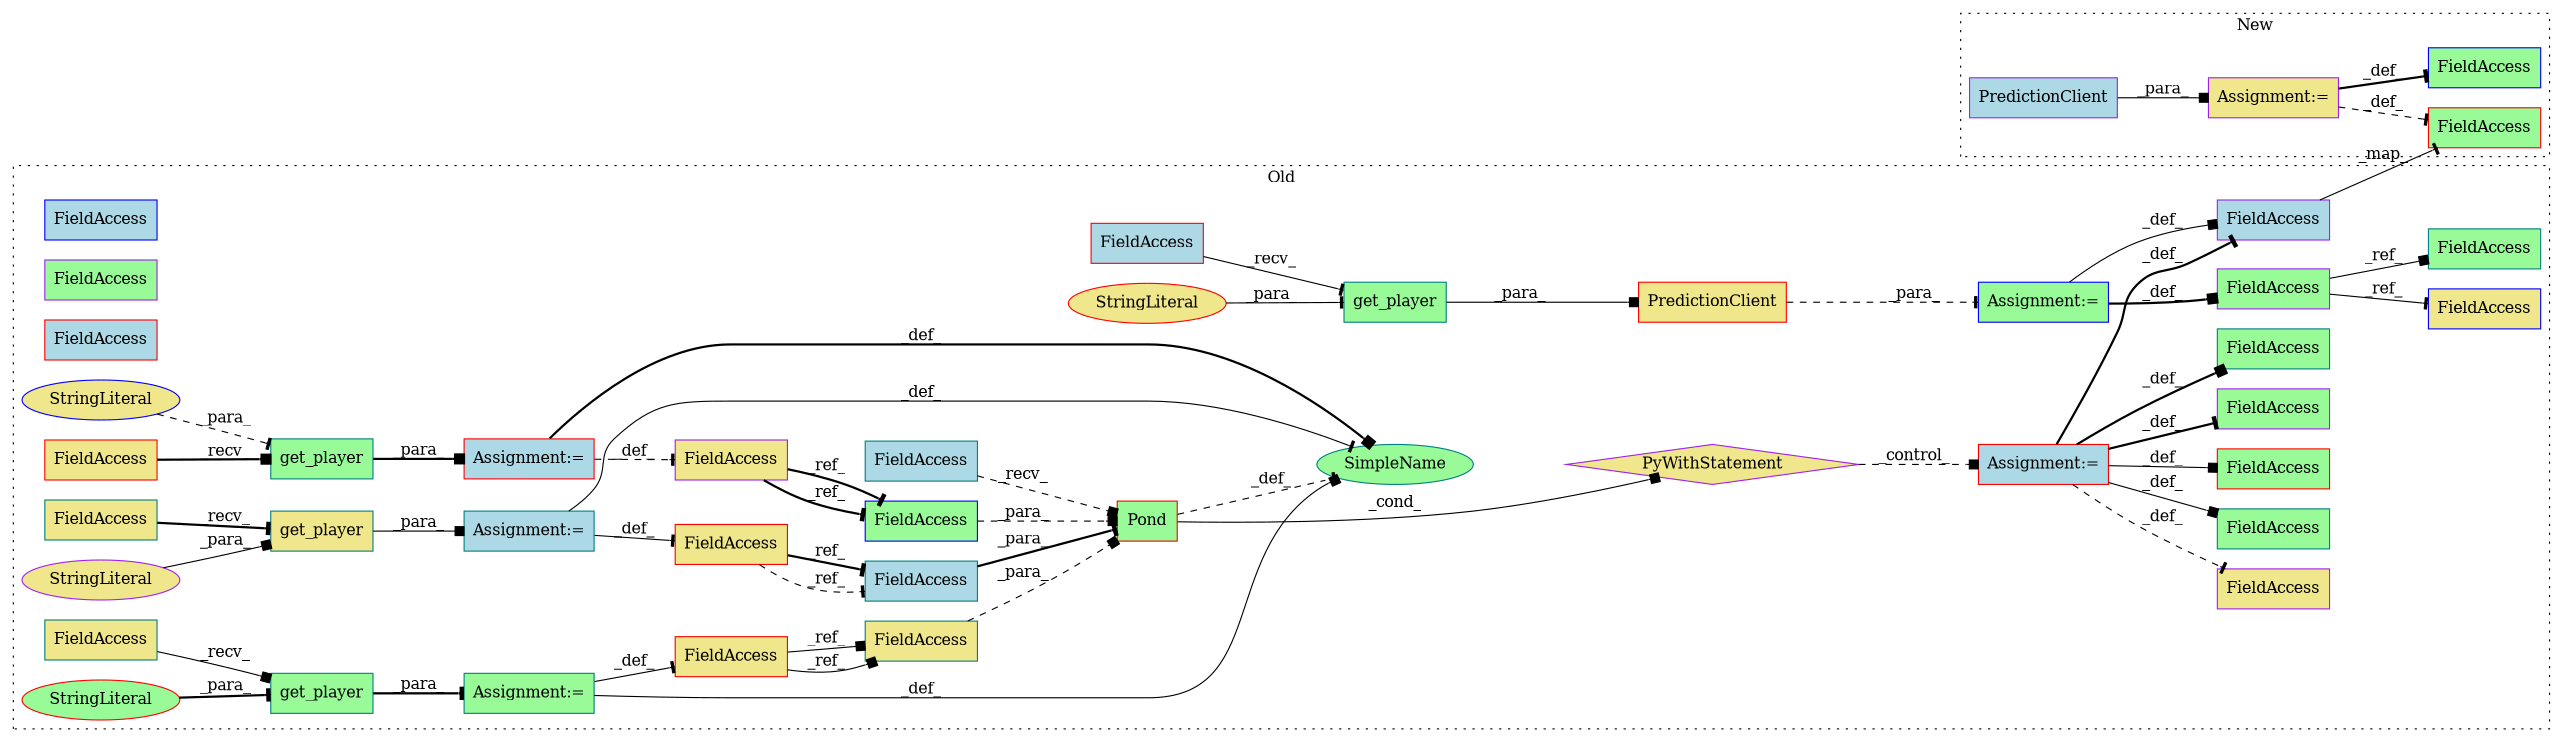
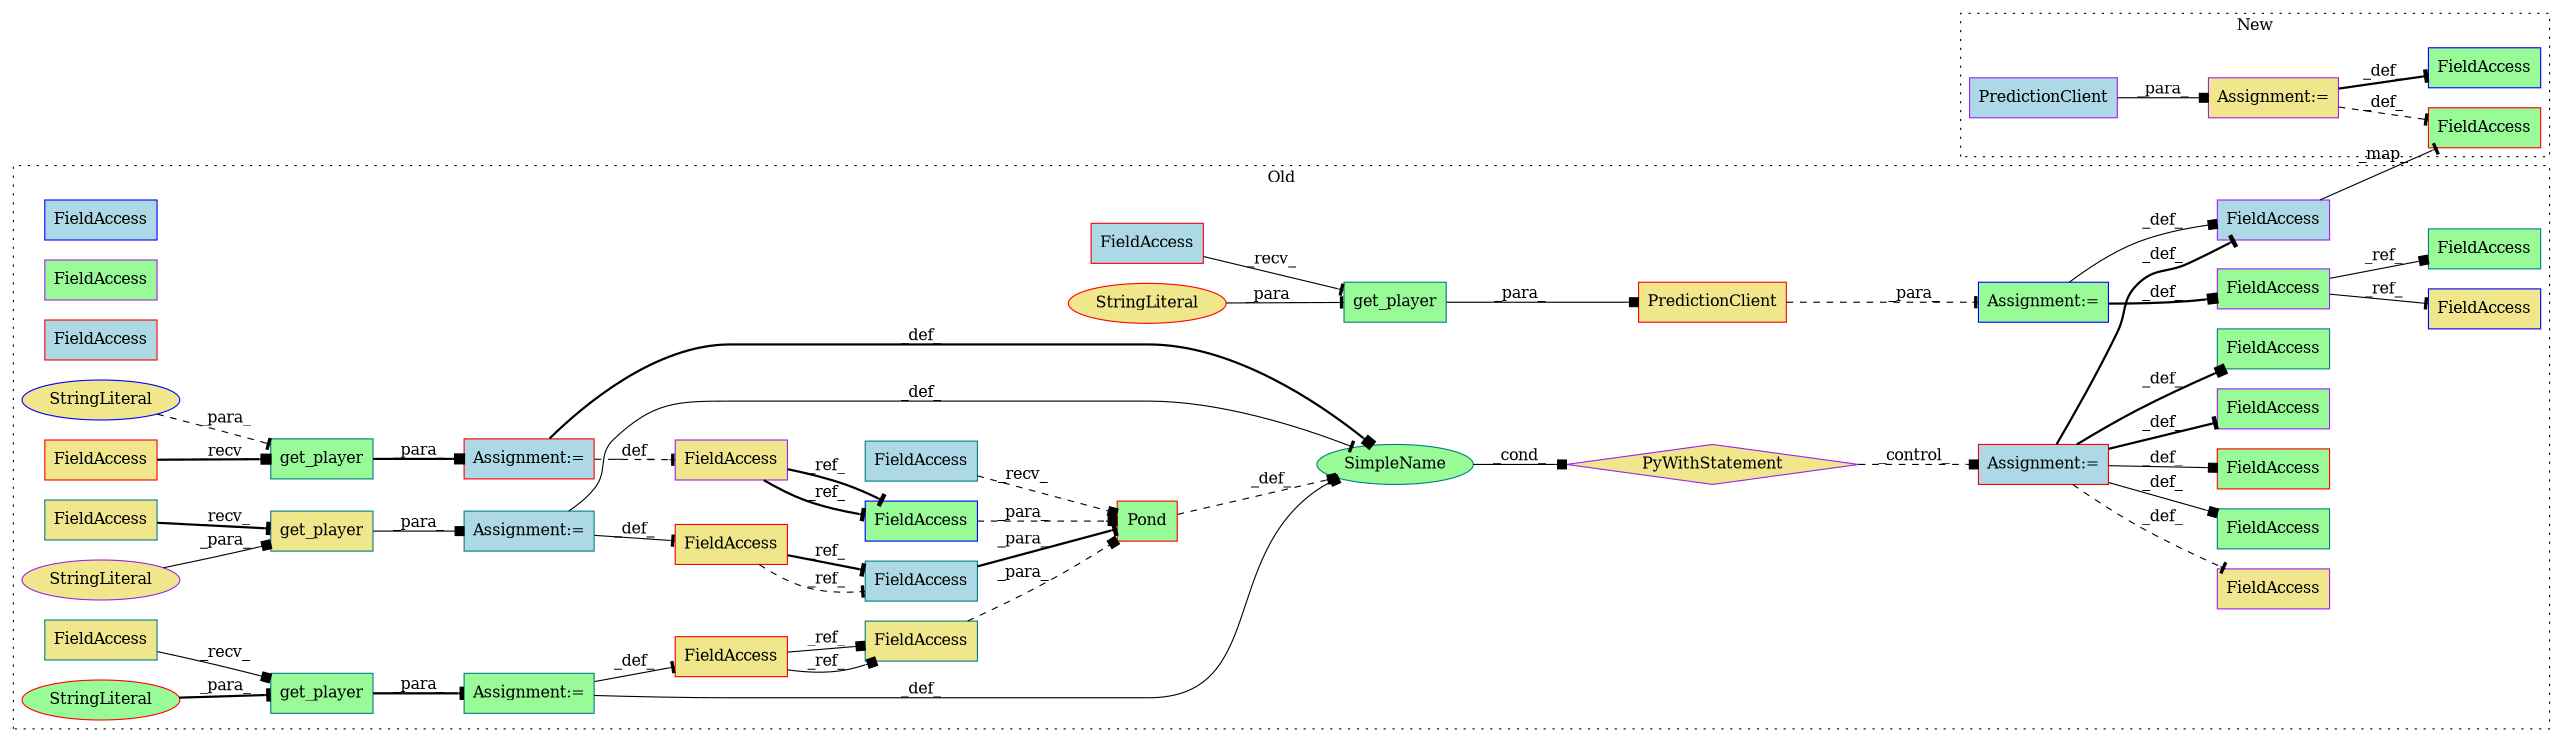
(1251, 497) -> (1251, 497)
(1414, 516) -> (1514, 464)
